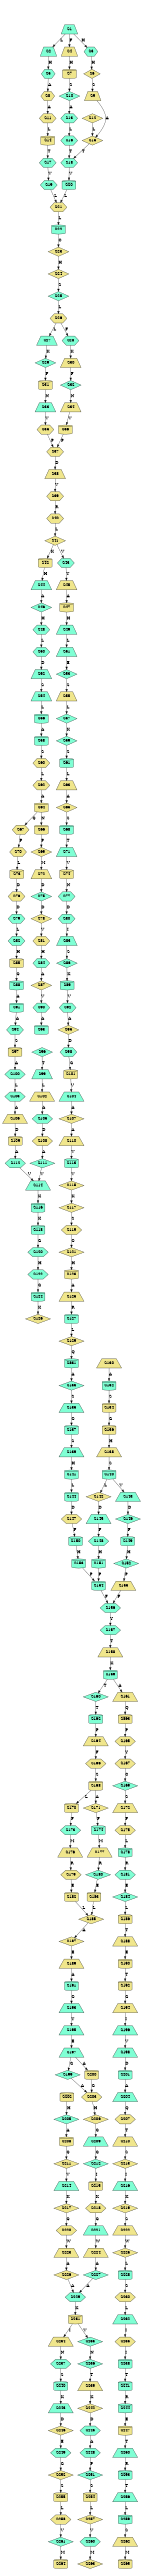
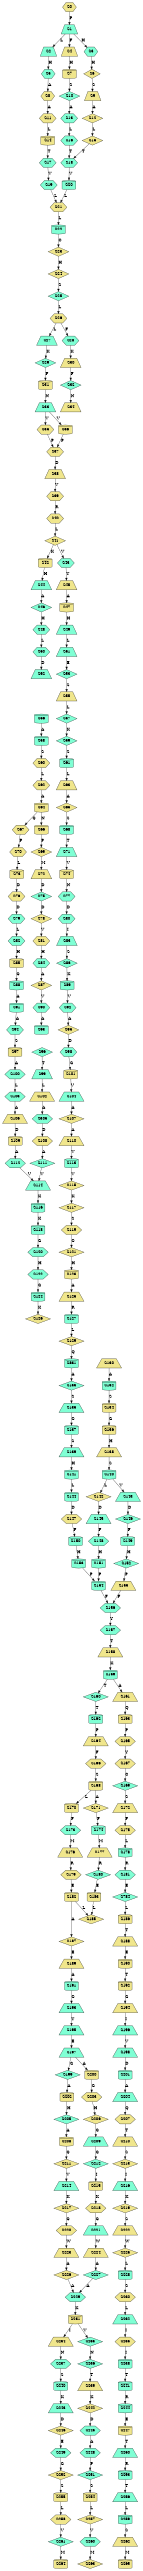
none -> (69, 7)
(106, 118) -> (93, 106)
(68, 417) -> (54, 417)
(41, 696) -> none
(42, 1119) -> (42, 1119)
(125, 1719) -> (125, 1719)
(125, 1897) -> (125, 1897)
(82, 1929) -> (71, 1918)
(78, 2084) -> (67, 2085)
